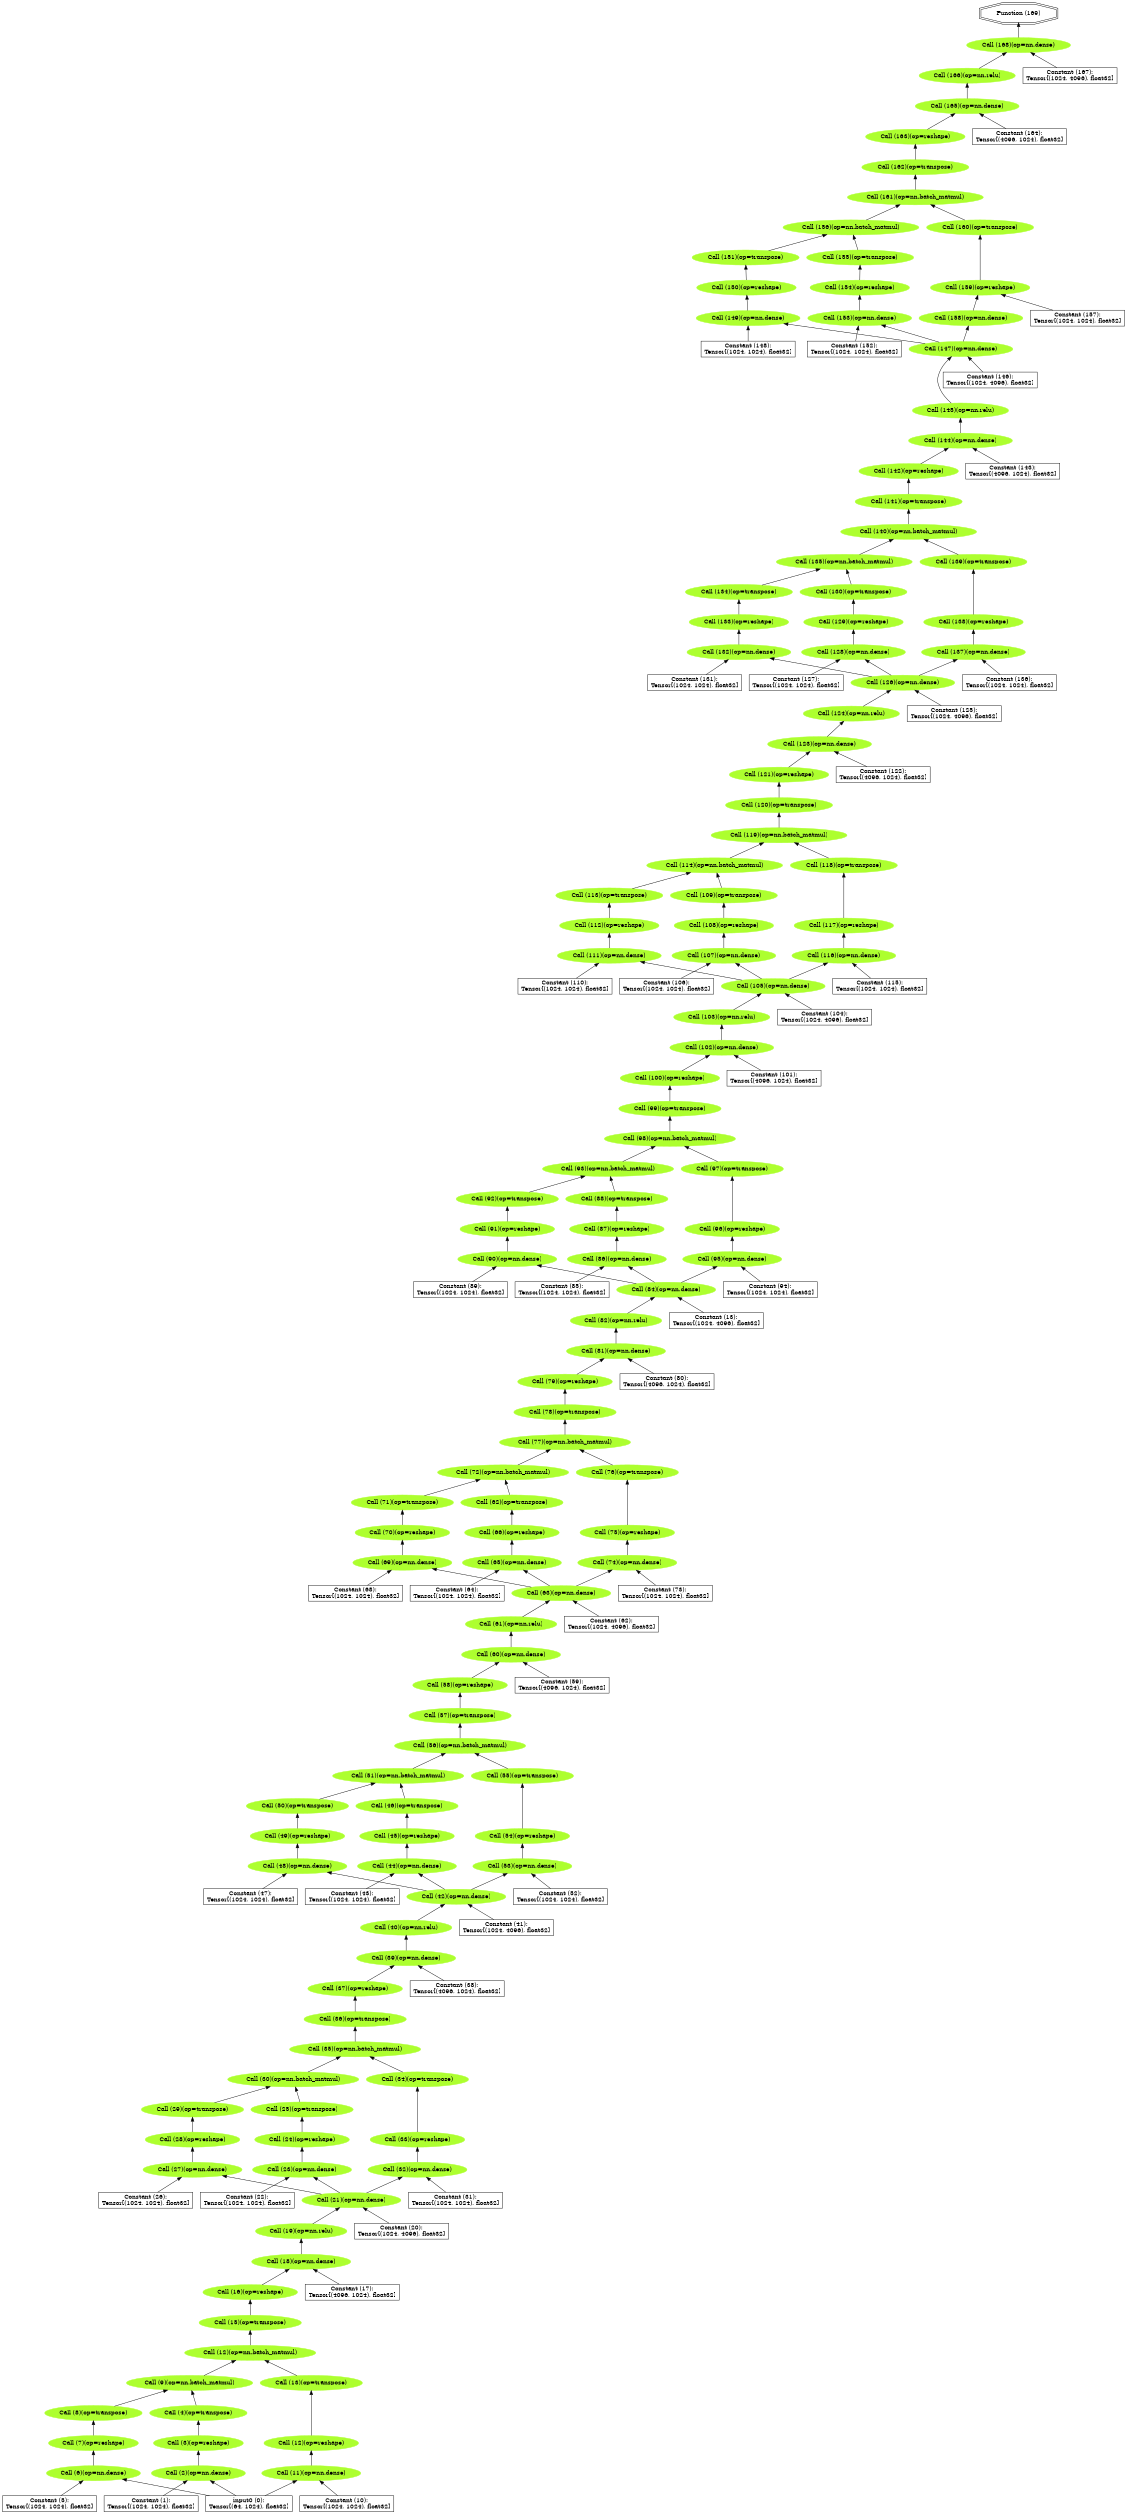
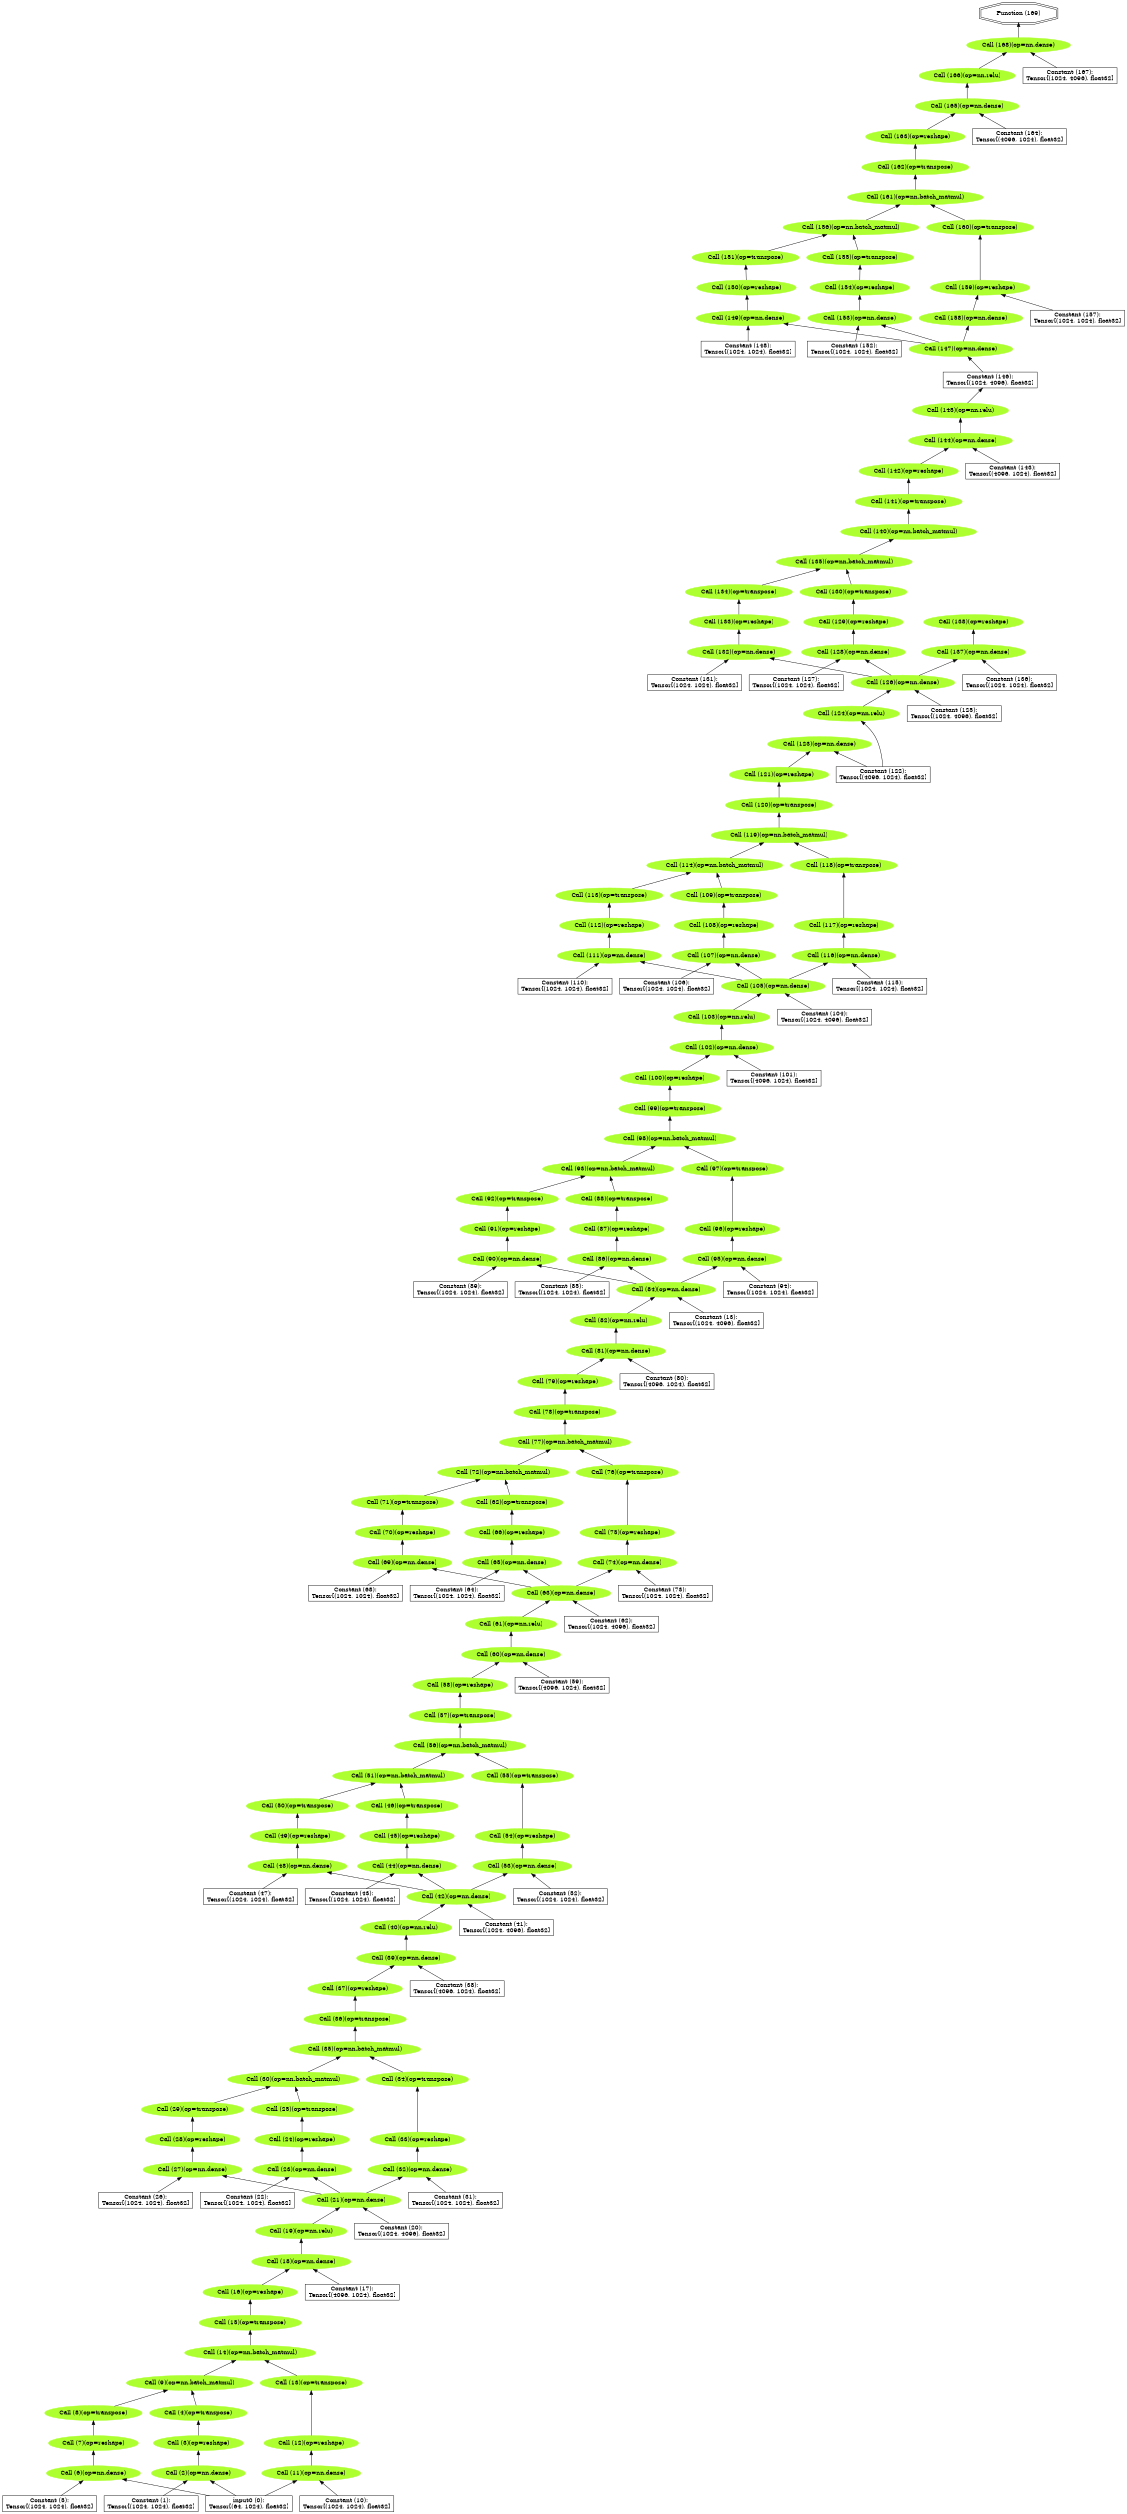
(938, 382) -> (974, 397)
(973, 562) -> none
(834, 730) -> (878, 743)
(250, 2353) -> (250, 2353)
